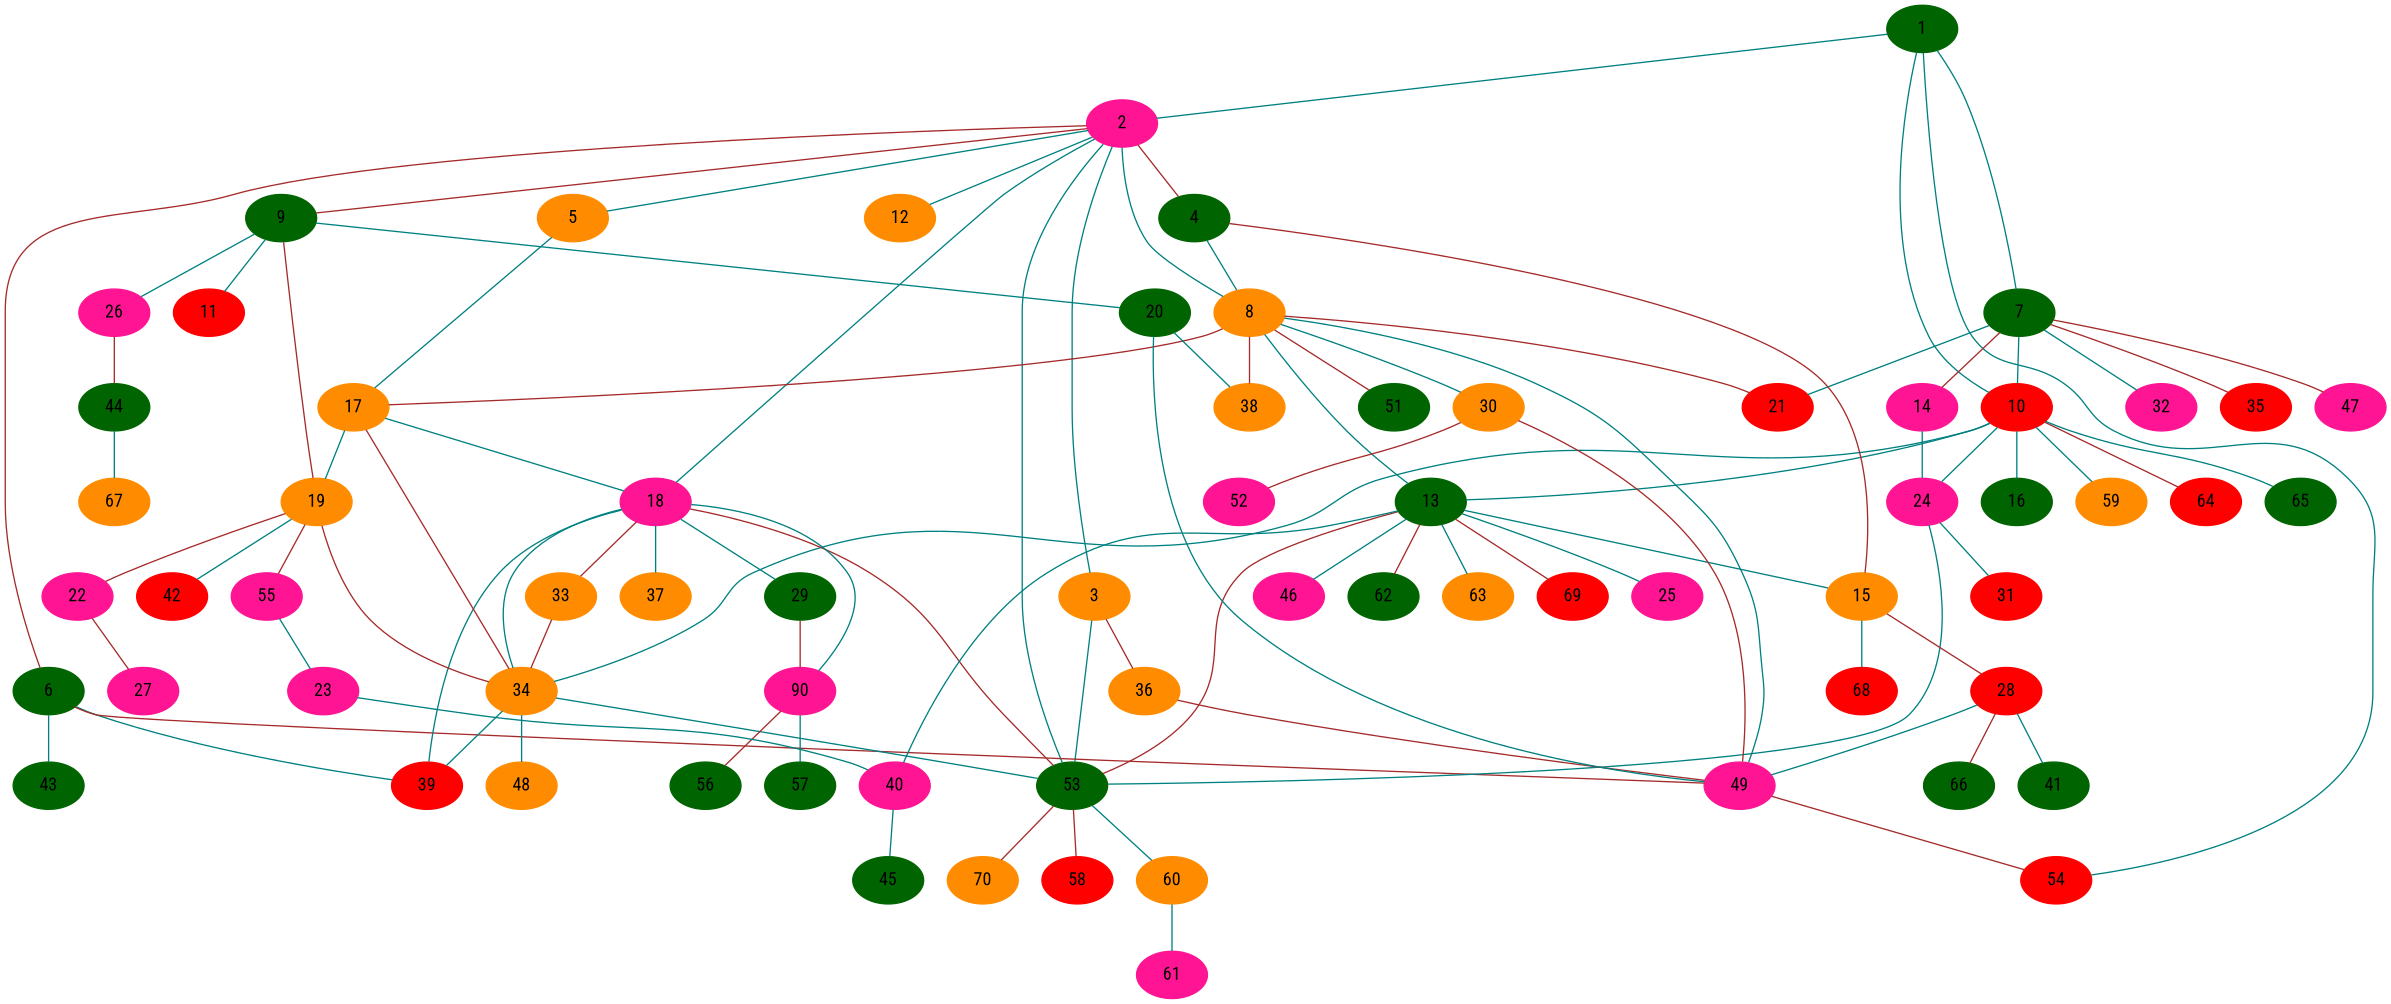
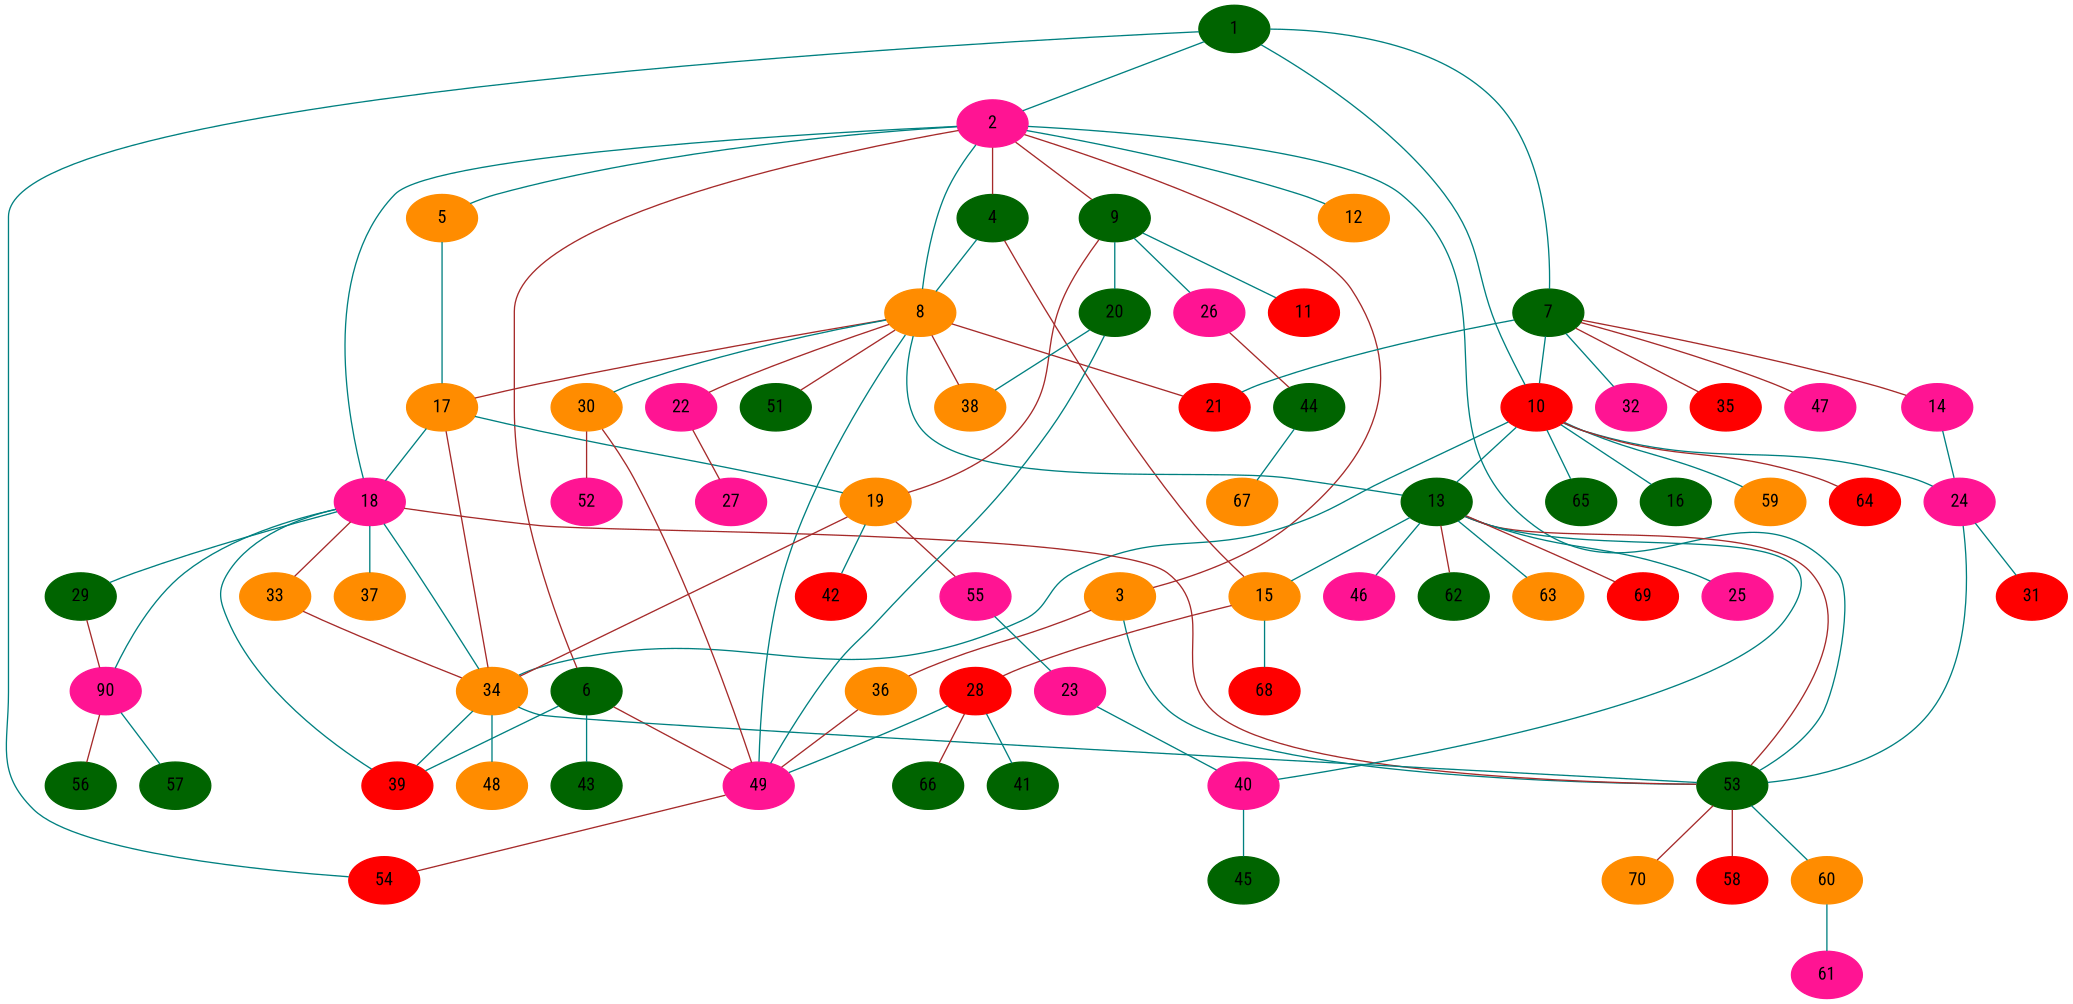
(1072, 347) -> (1365, 315)
(195, 546) -> (798, 356)
